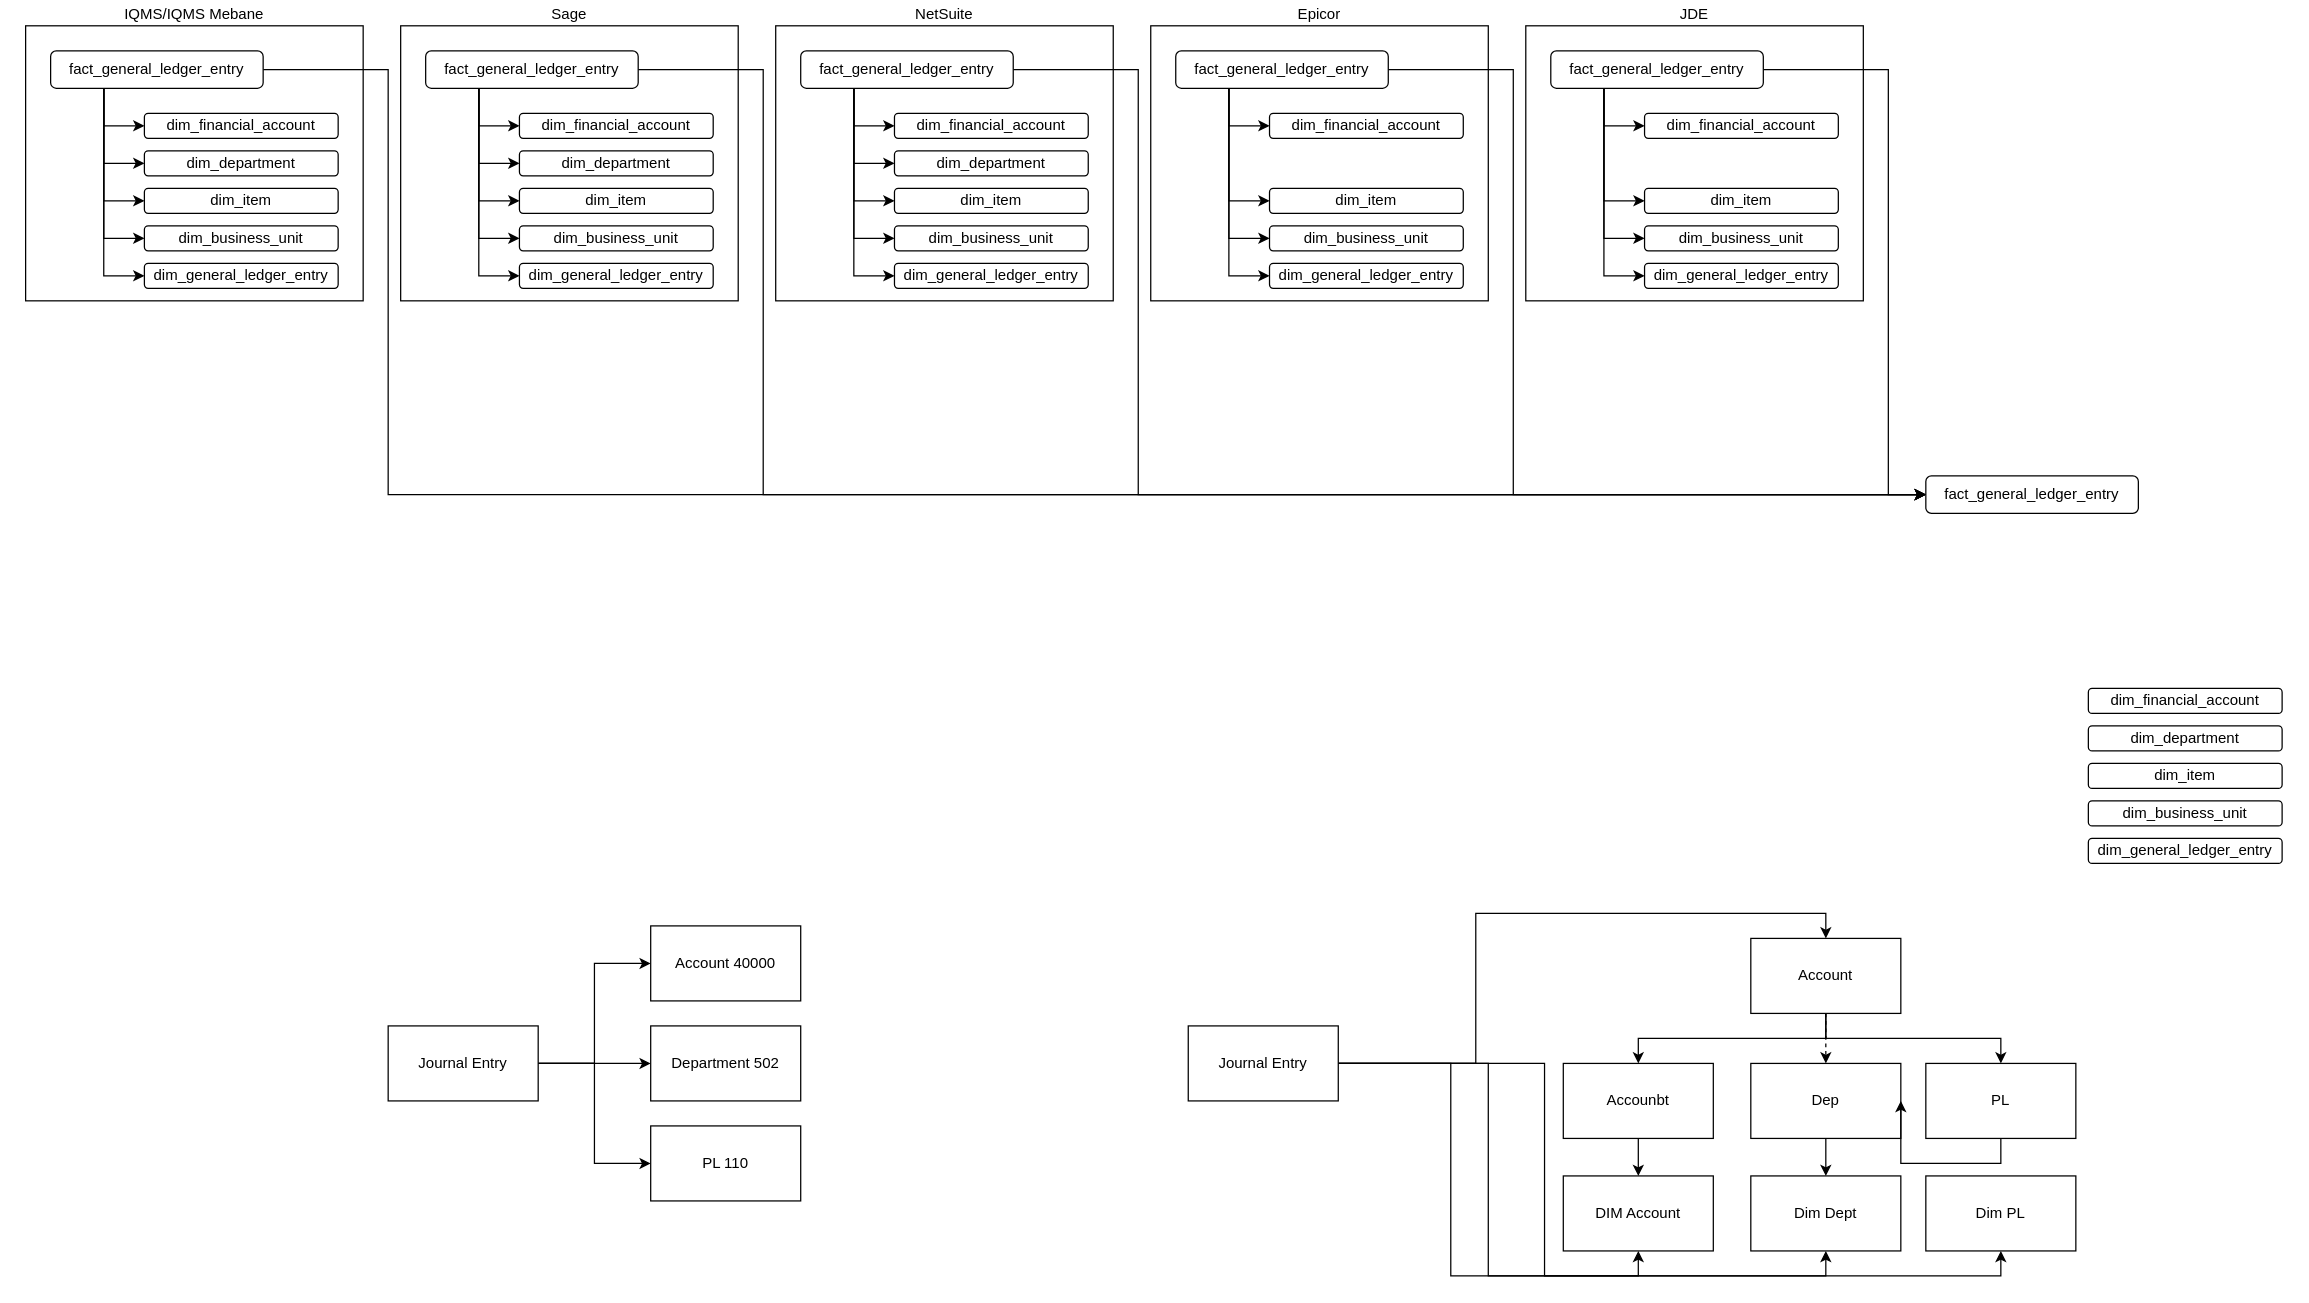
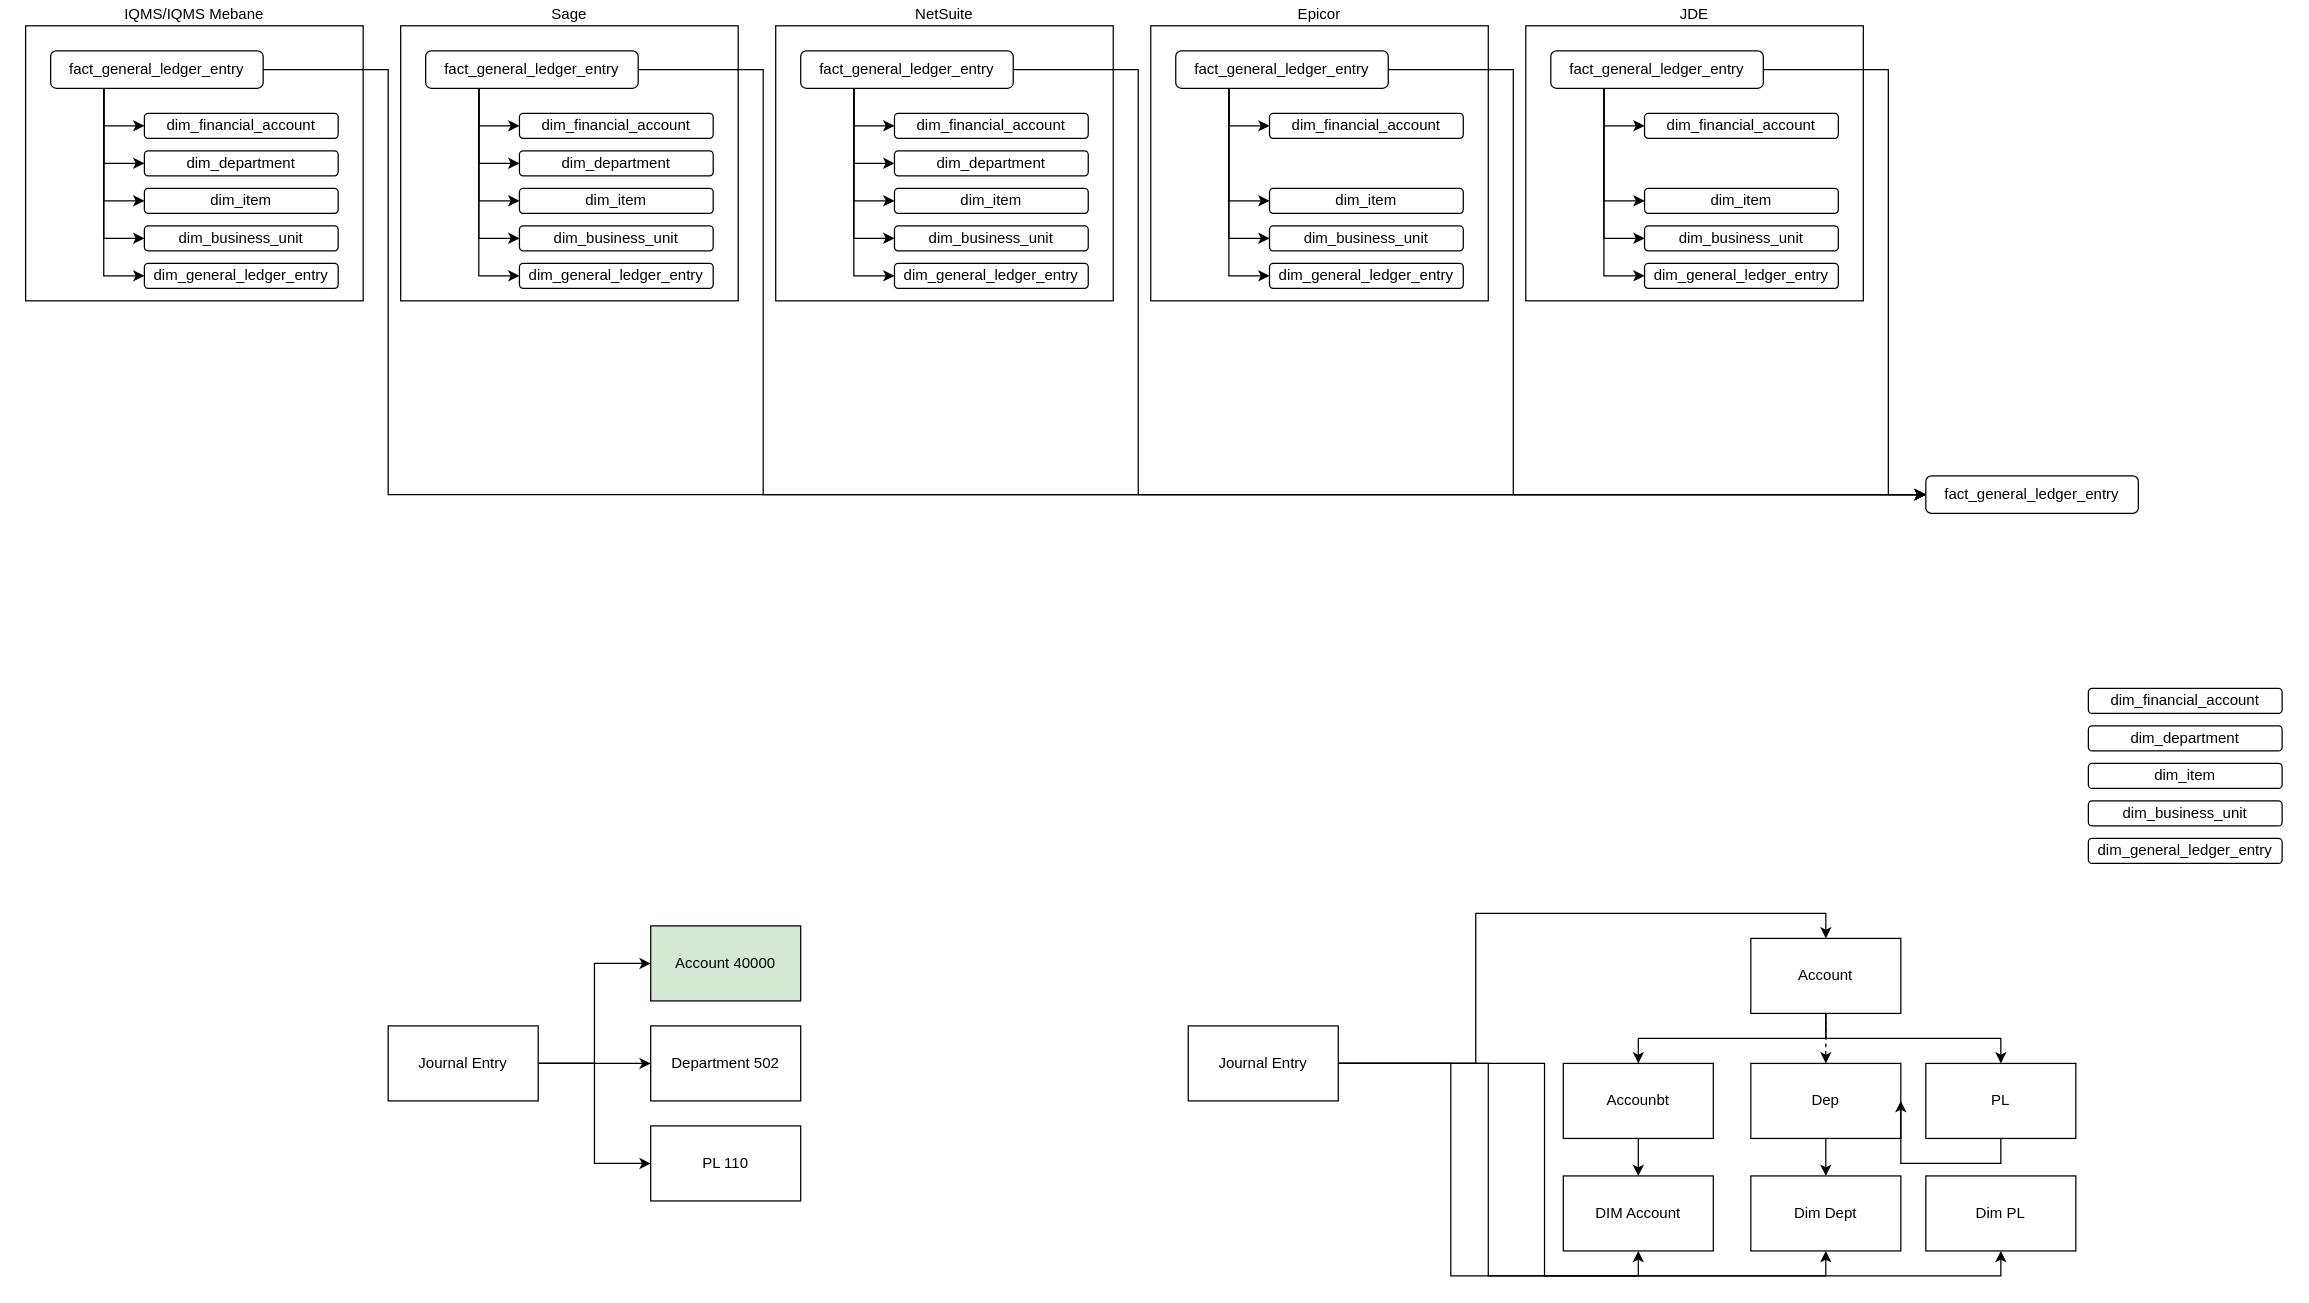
(726, 963) -> (726, 963)
